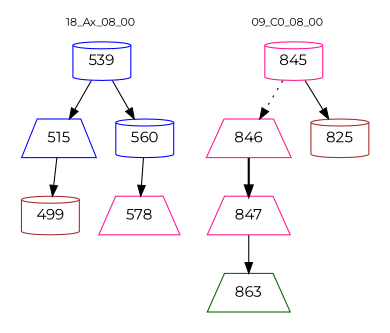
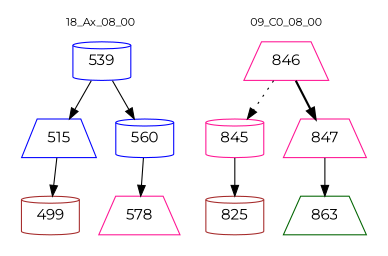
(274, 95) -> (264, 95)
